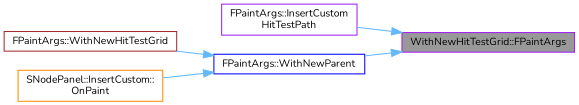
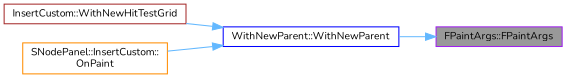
(289, 20) -> none
(90, 41) -> (95, 14)
(488, 42) -> (499, 37)
(289, 64) -> (311, 37)
